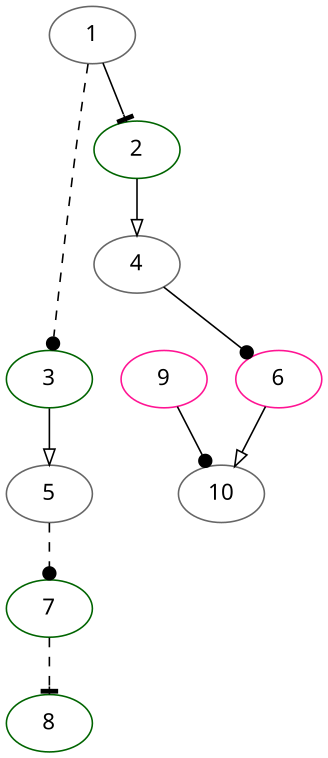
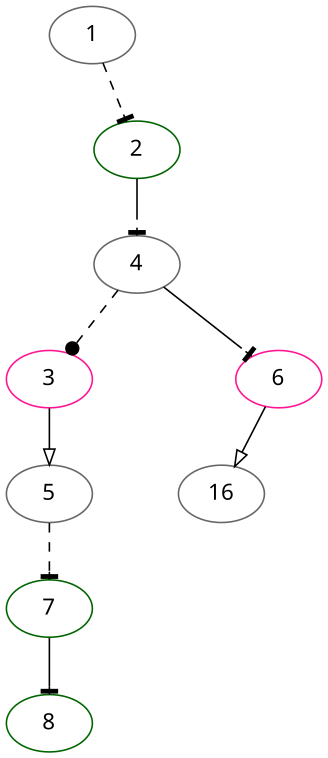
(113, 89) -> (113, 89)
(137, 199) -> (137, 199)
(70, 200) -> (97, 317)
(203, 318) -> (203, 318)
(49, 379) -> (49, 379)
(164, 379) -> none
(221, 494) -> (221, 494)
(49, 547) -> (49, 547)
(49, 662) -> (49, 662)
